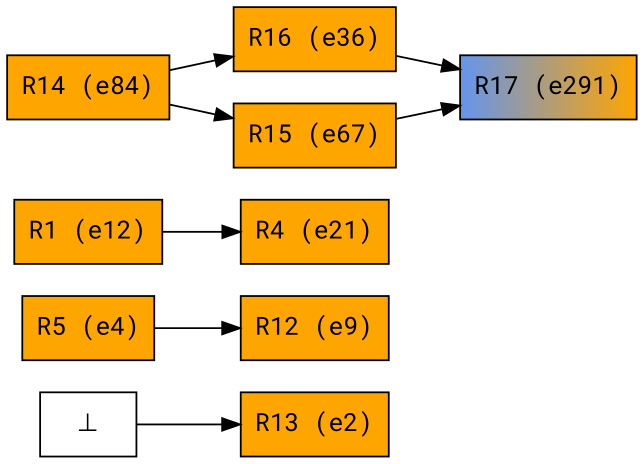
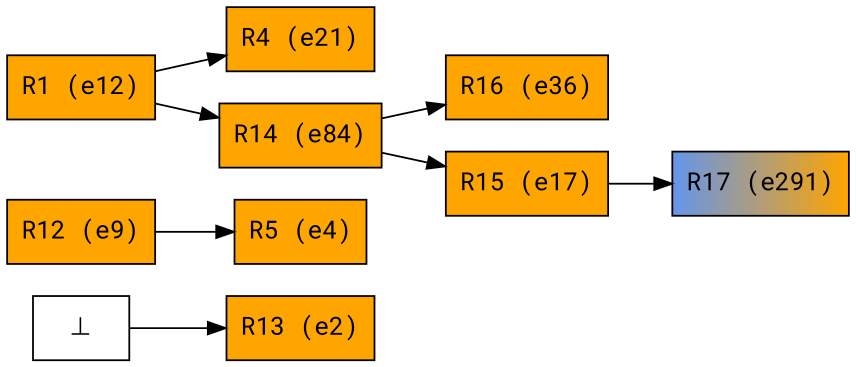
(419, 61) -> none
none -> (178, 109)
(315, 136) -> (527, 184)
(188, 328) -> (186, 232)
